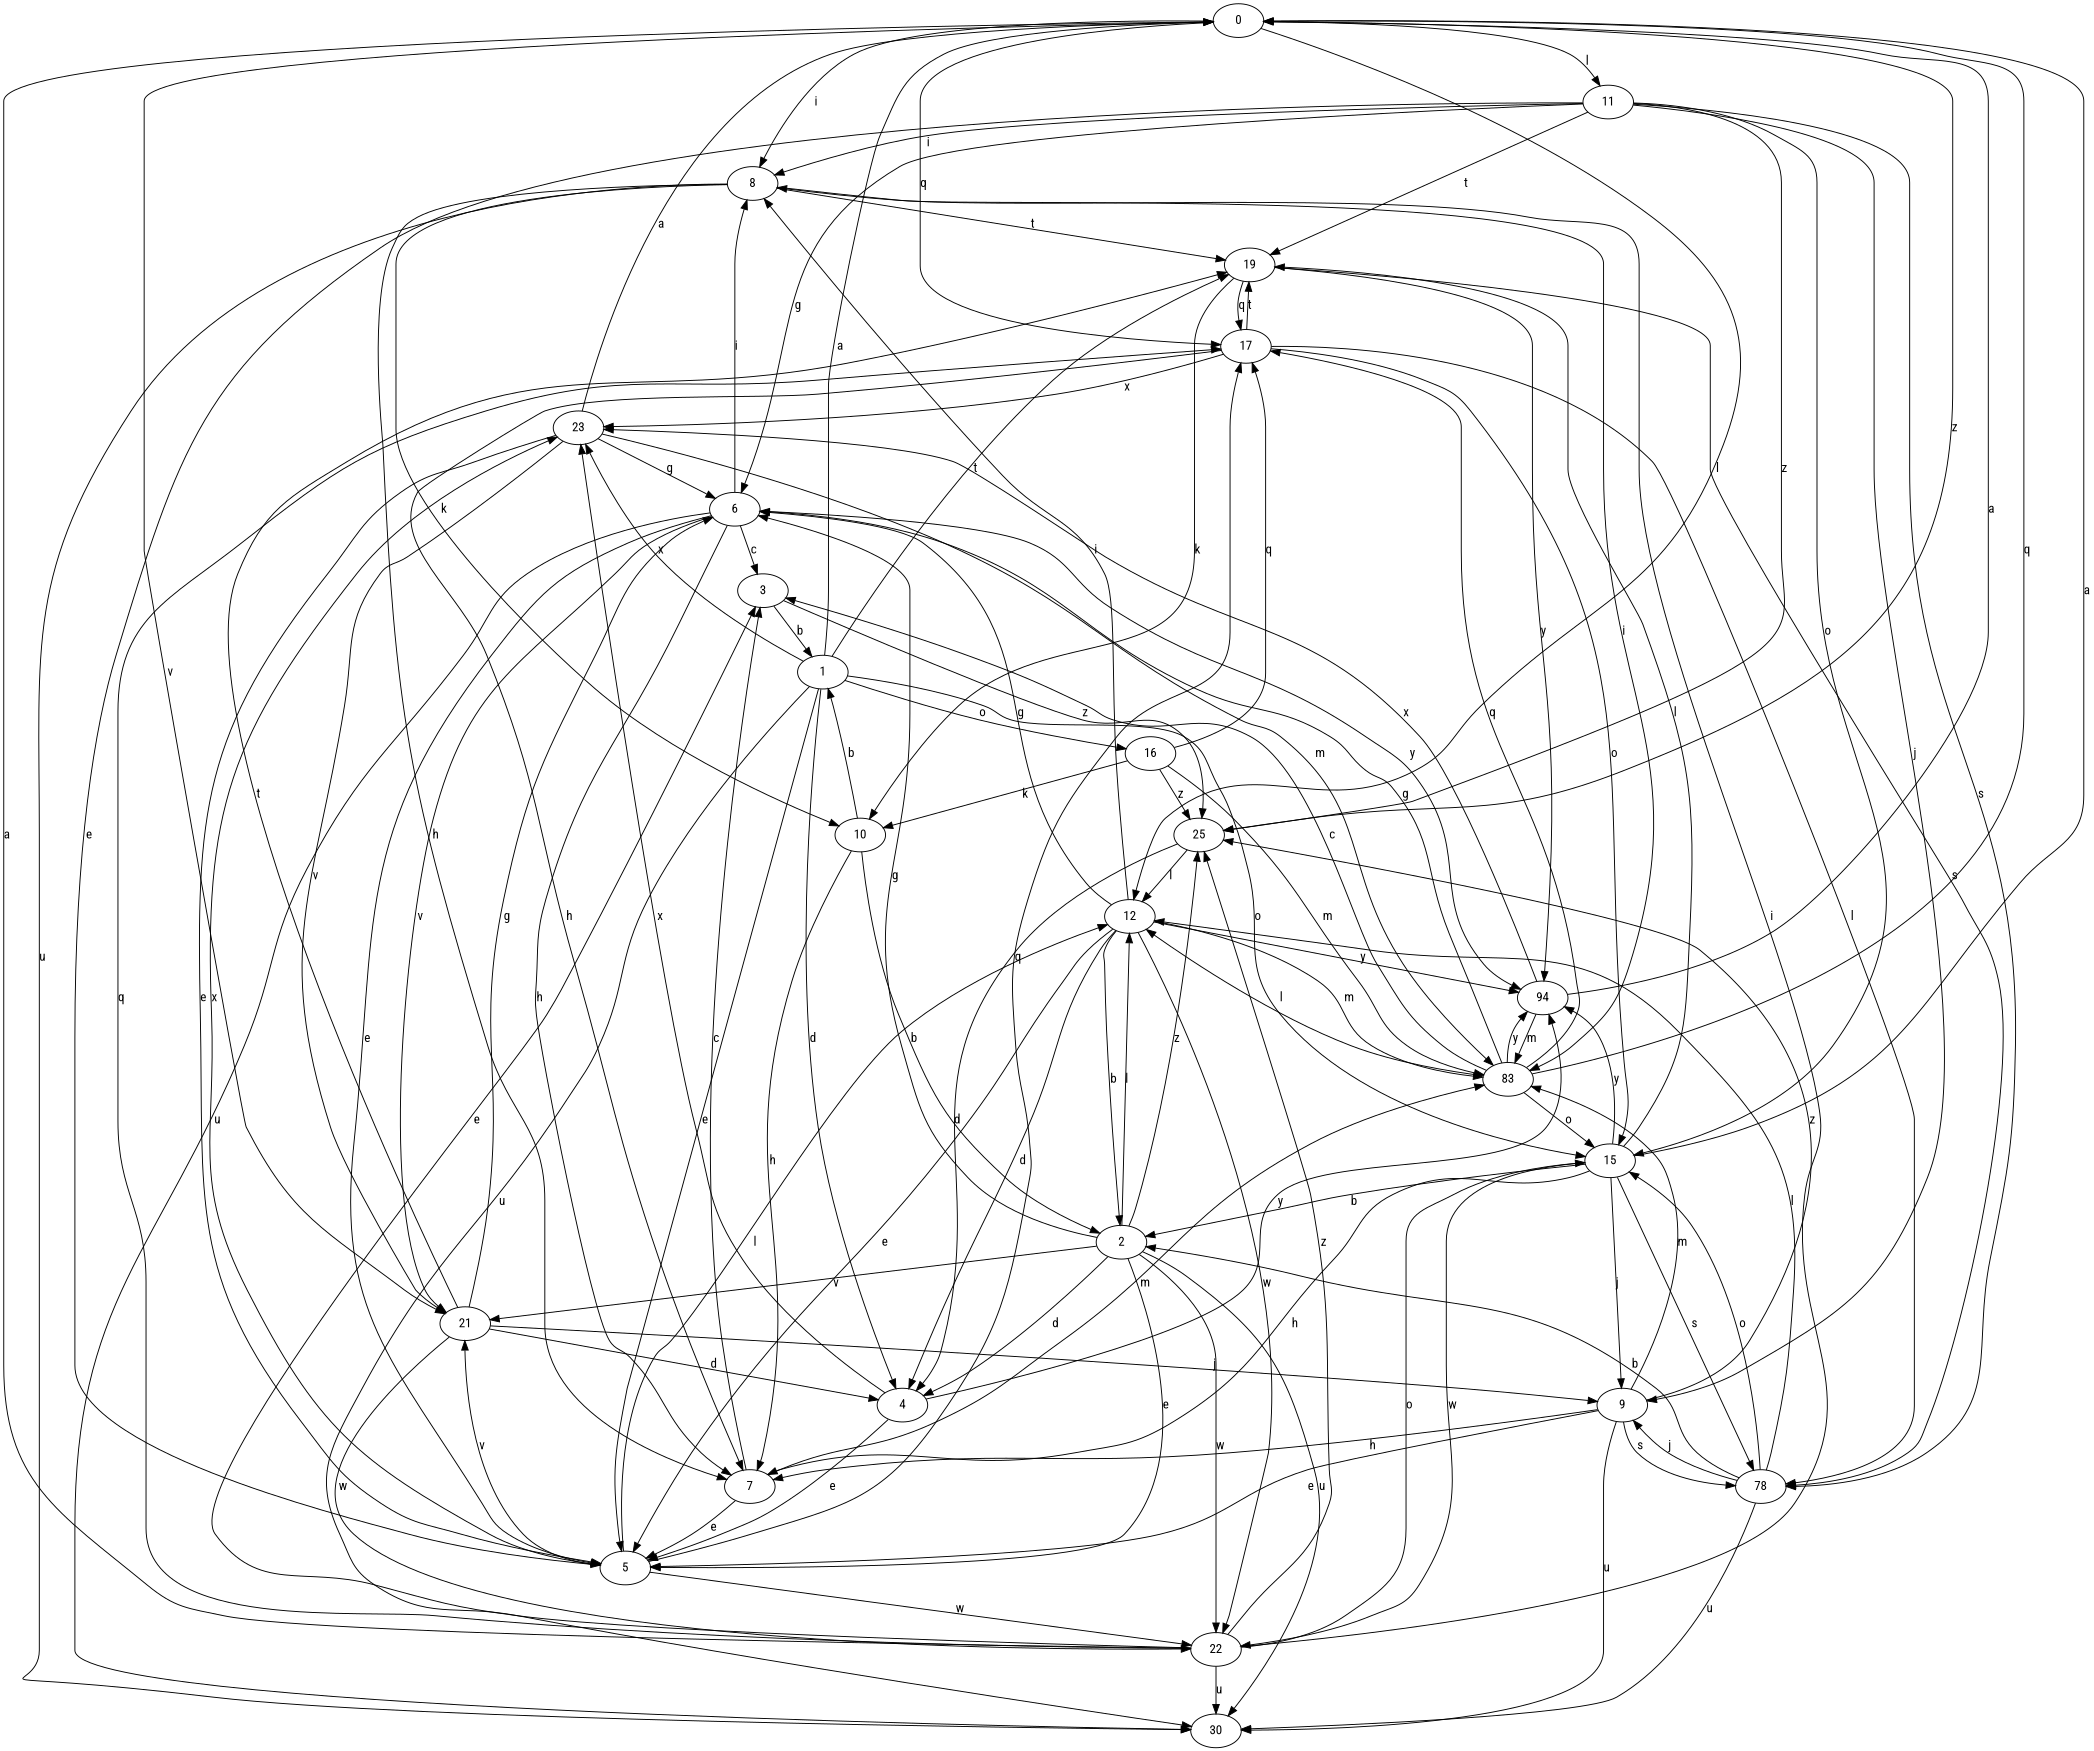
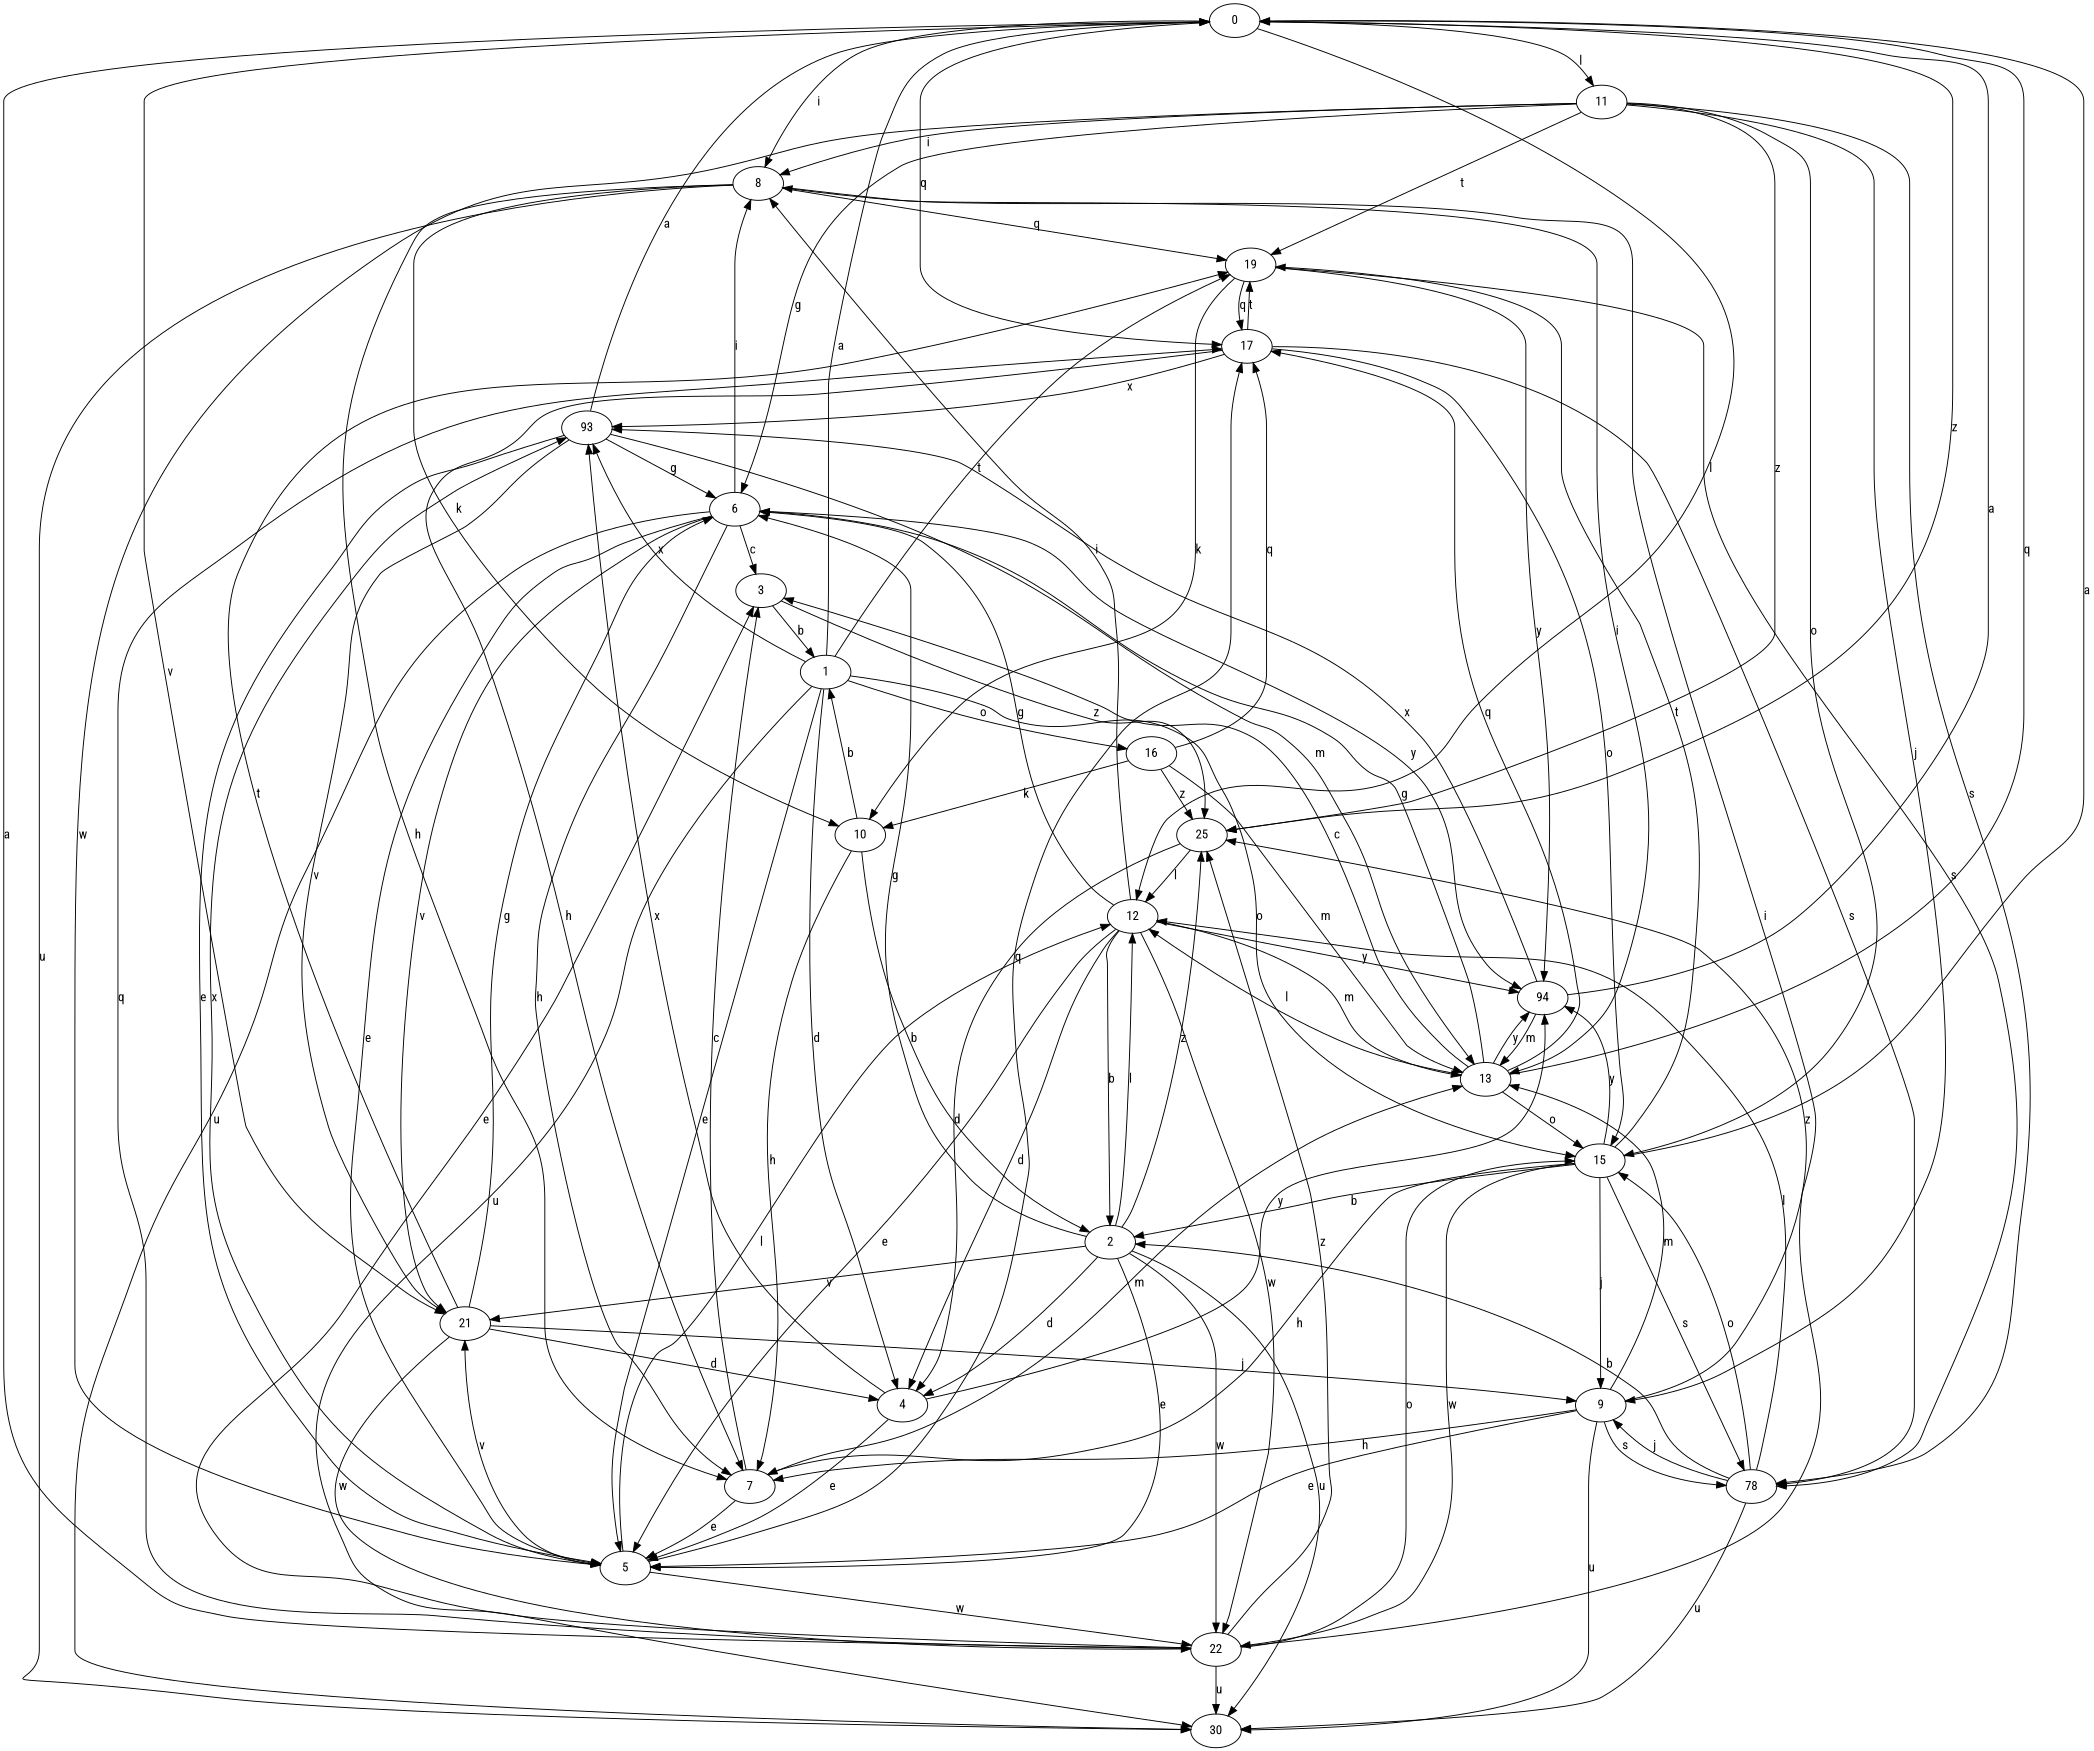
(1033, 224) -> (1037, 224)
(579, 428) -> (587, 428)
(1676, 713) -> (1677, 713)
(89, 835) -> (83, 835)
(1853, 916) -> (1852, 916)
(1508, 1079) -> (1486, 1079)
